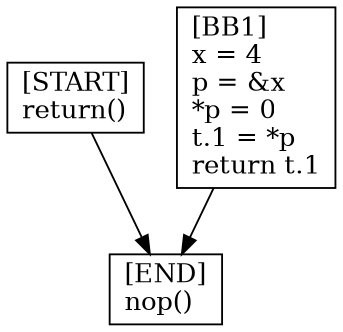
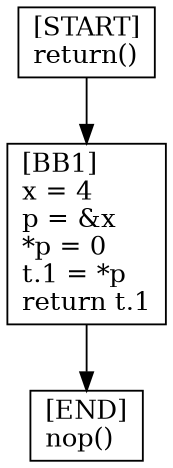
(117, 185) -> (87, 101)
